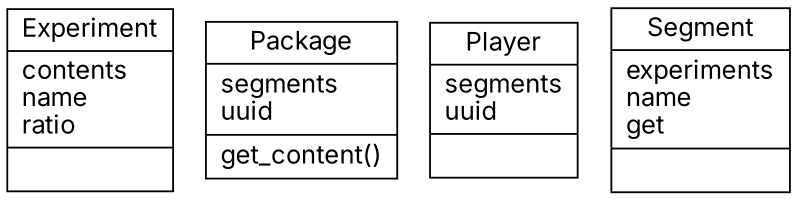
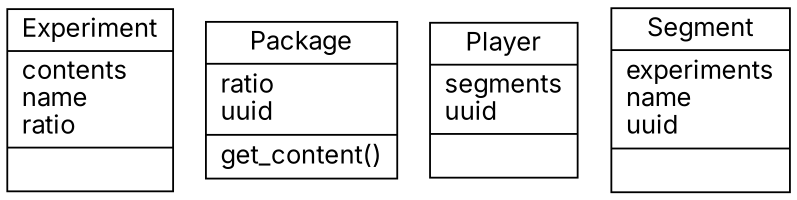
(280, 85) -> (248, 85)
(646, 126) -> (652, 126)
